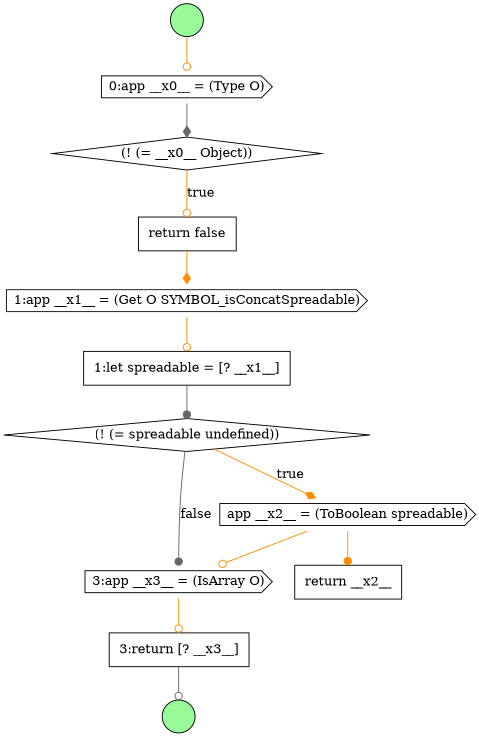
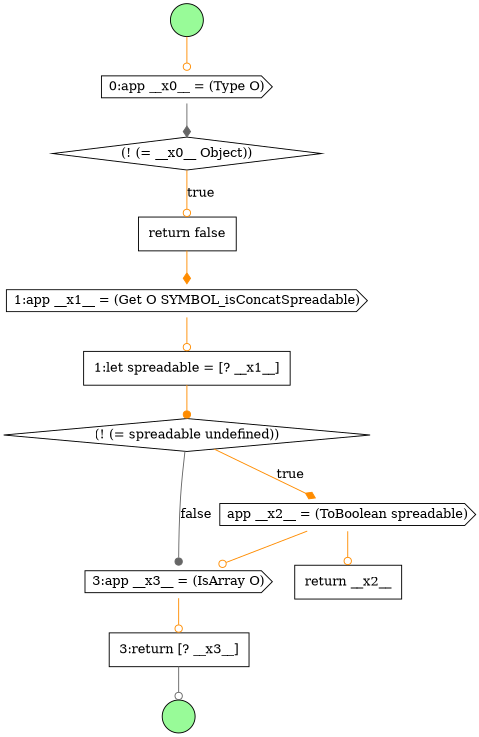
(187, 398) -> (187, 398)
(348, 544) -> (348, 544)
